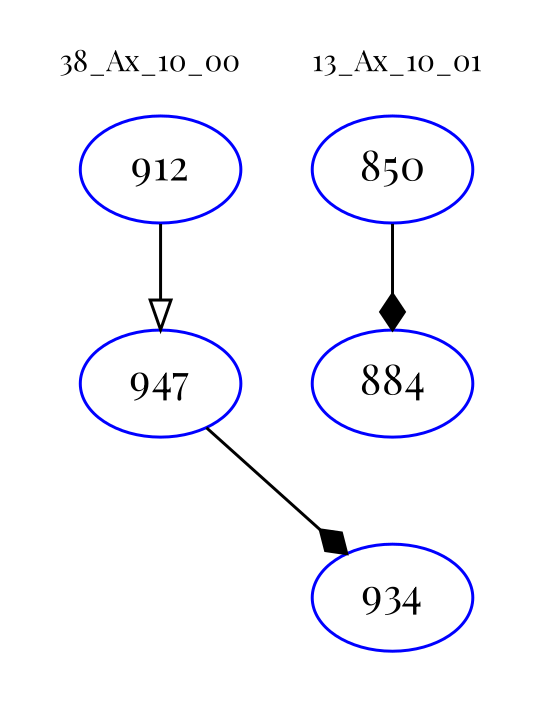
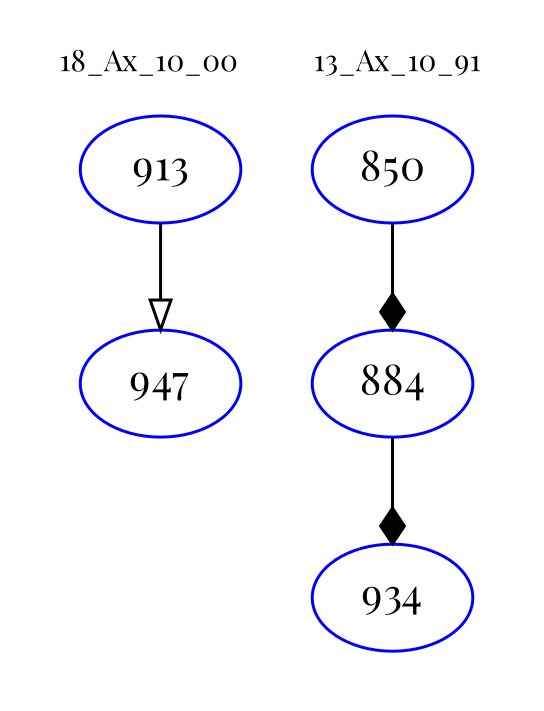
(150, 64) -> (150, 64)
(398, 64) -> (398, 64)
(161, 169) -> (161, 169)
(266, 481) -> (393, 473)
